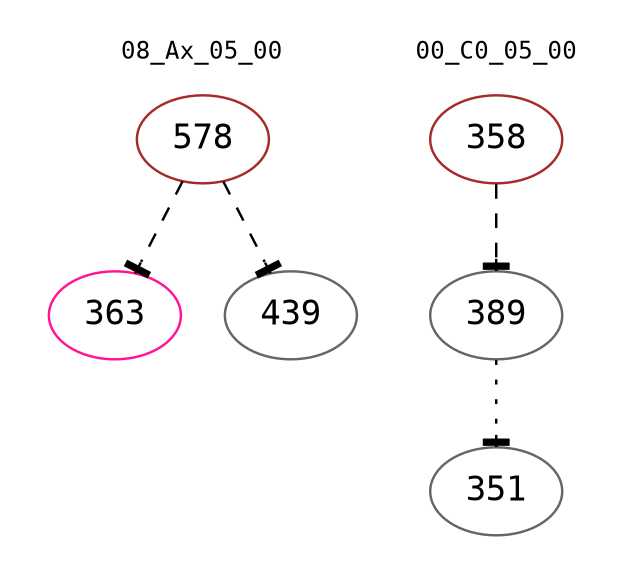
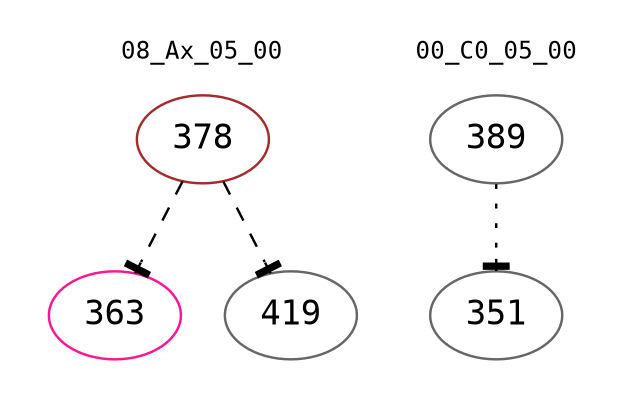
(203, 139) -> (203, 139)
(496, 139) -> none
(291, 315) -> (291, 315)
